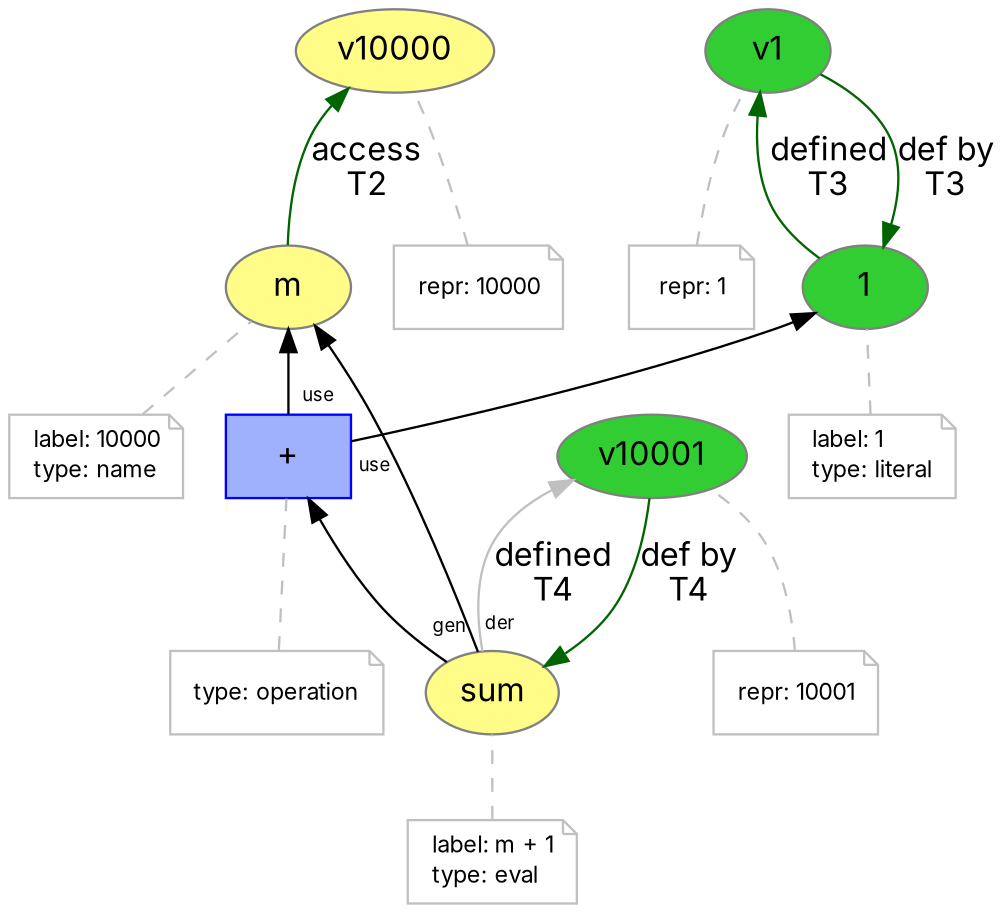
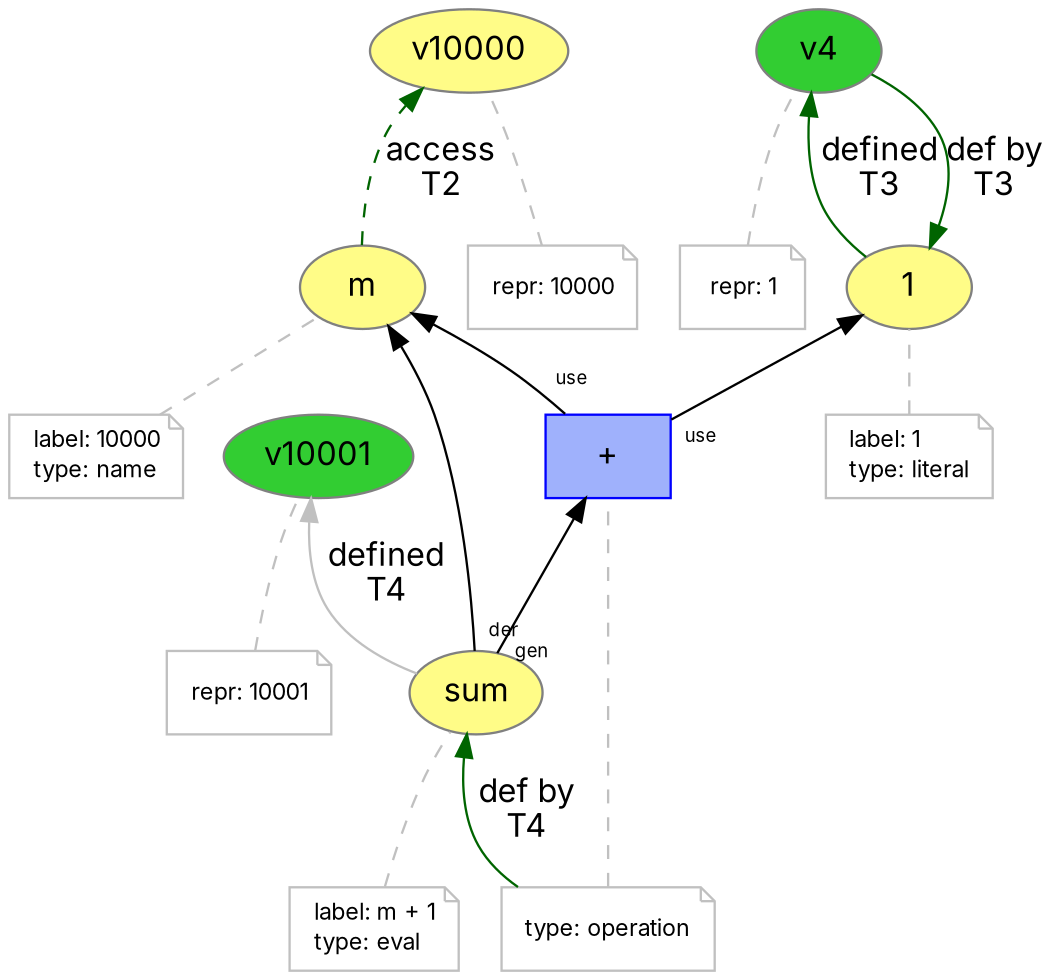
(768, 51) -> (819, 51)
(298, 171) -> (372, 171)
(865, 287) -> (909, 287)
(626, 586) -> (472, 831)
